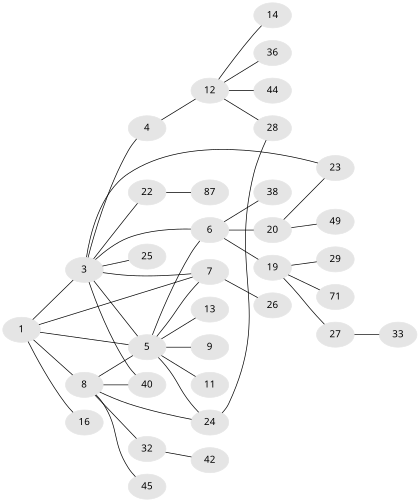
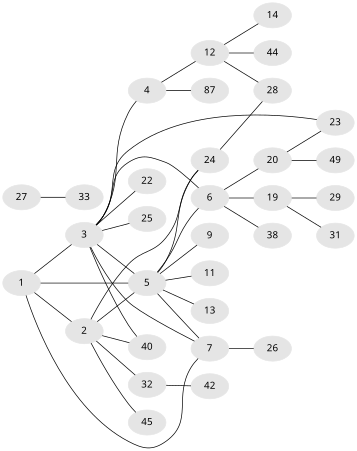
(273, 53) -> none
(179, 192) -> (179, 91)
(335, 297) -> (335, 236)
(304, 301) -> none
(84, 385) -> (84, 331)
(84, 423) -> none
